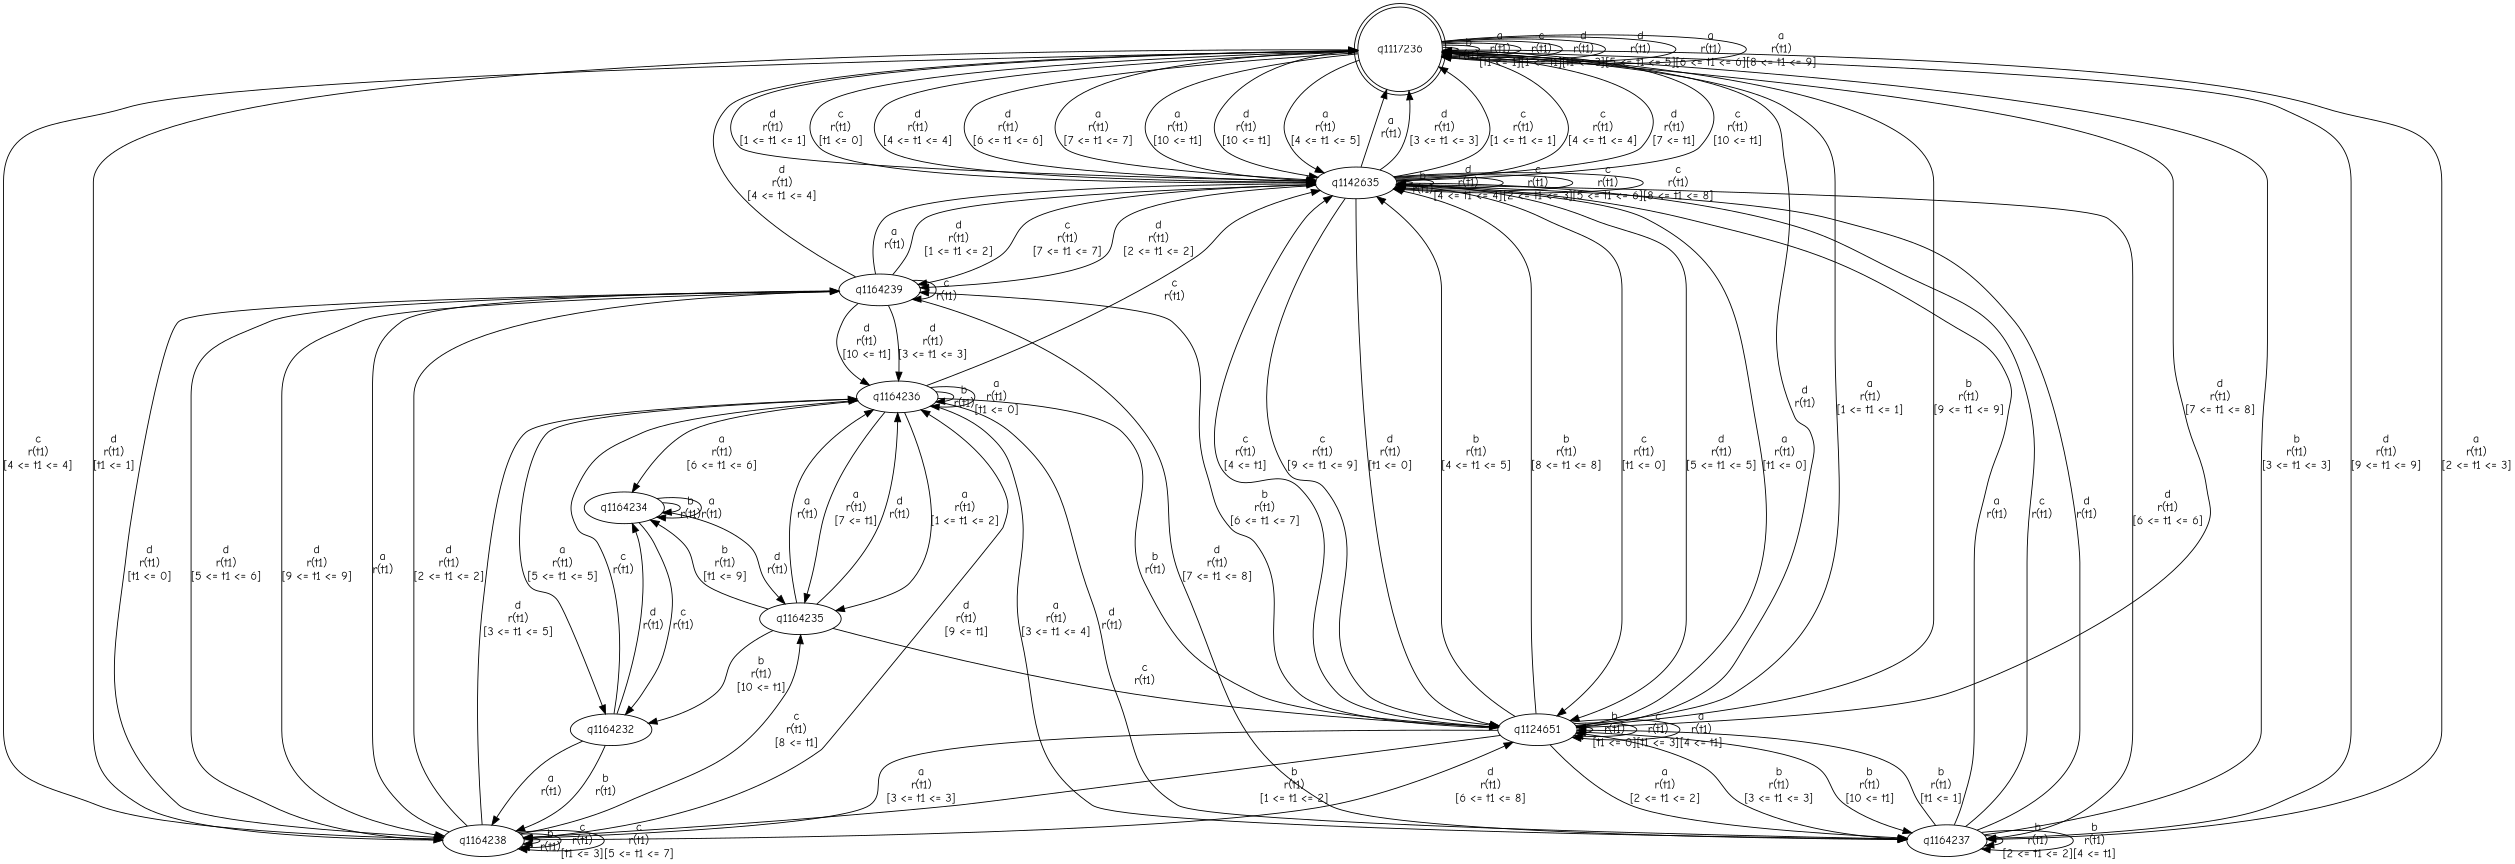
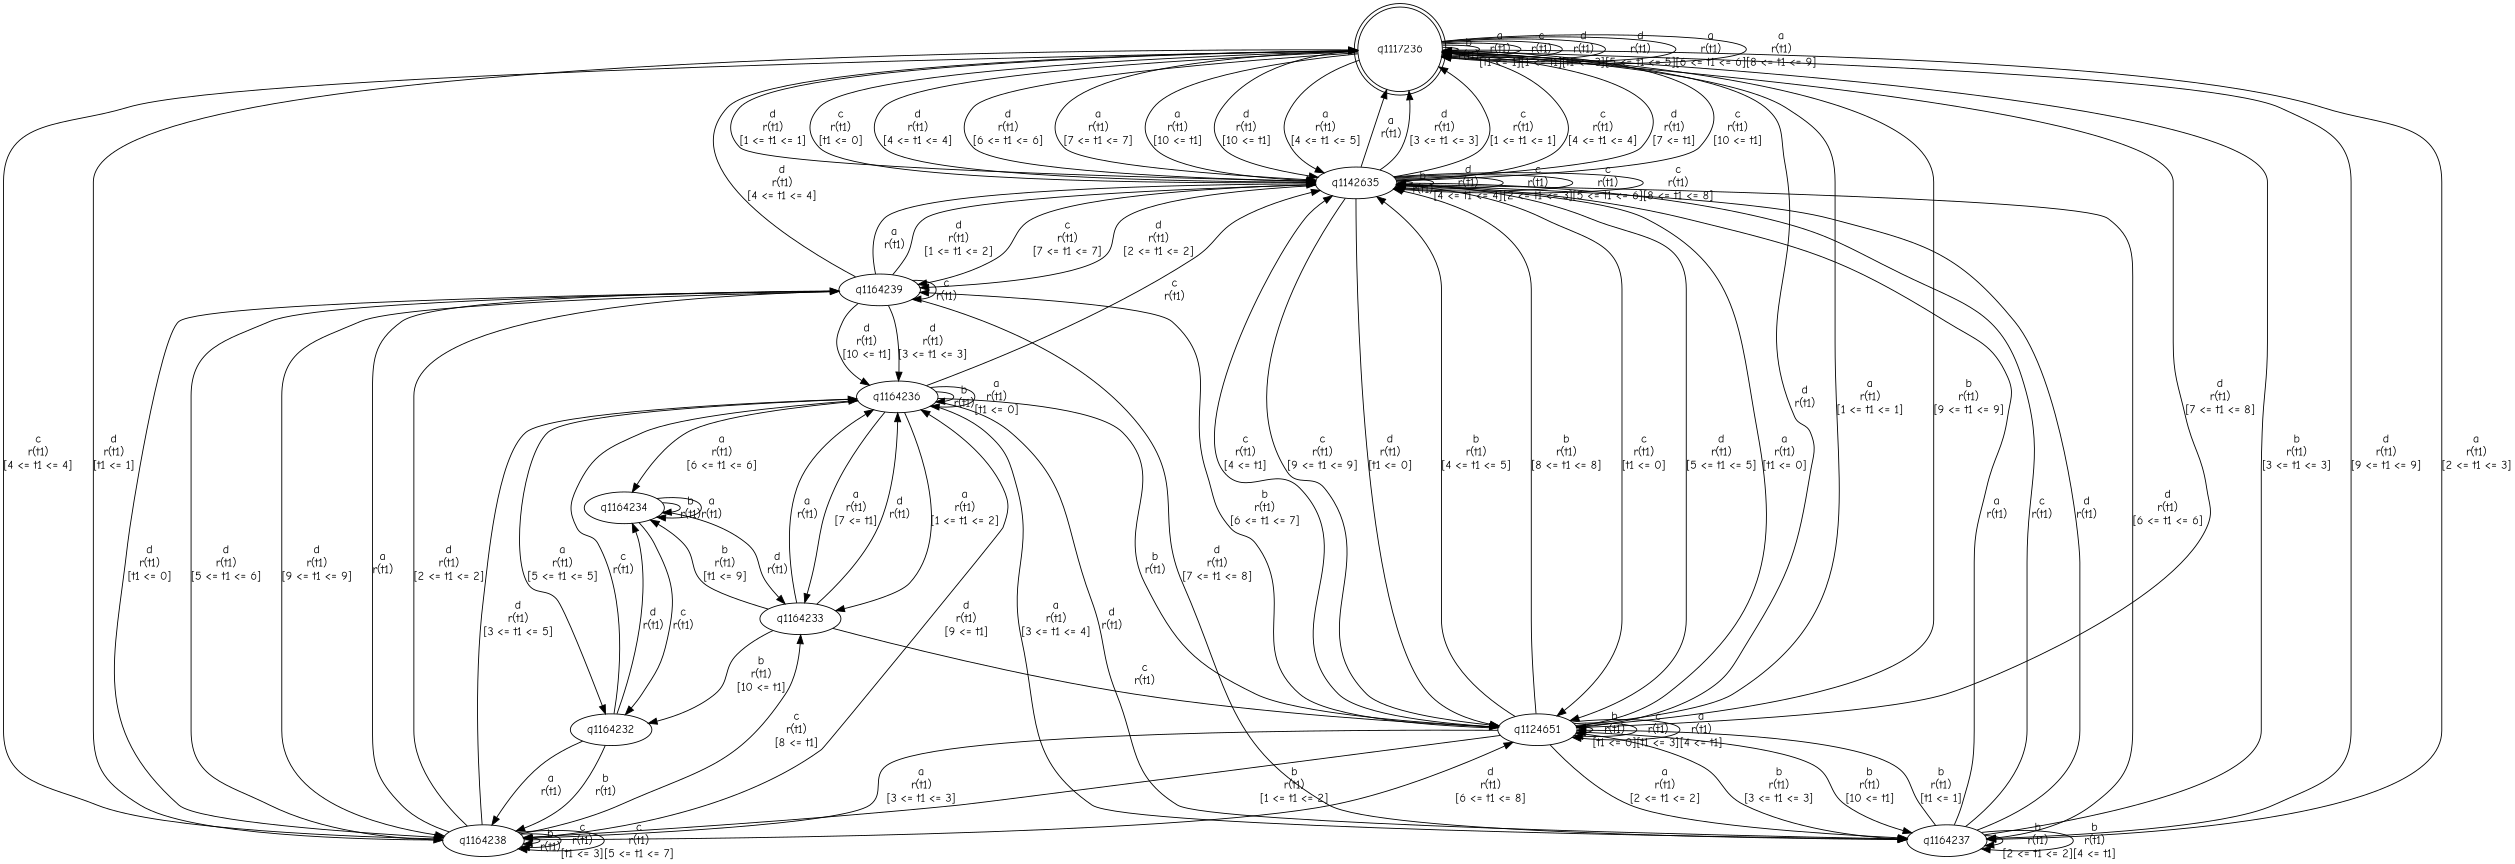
(800, 619) -> (800, 619)
